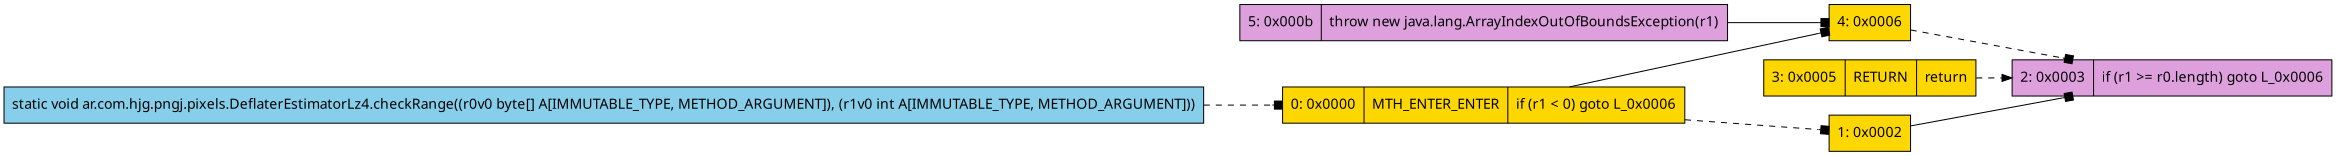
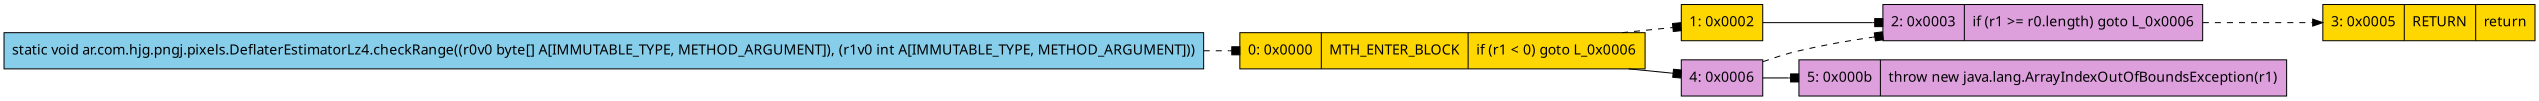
(1773, 23) -> (1776, 78)
(1870, 23) -> (1722, 78)
(1989, 78) -> (2258, 23)
(1436, 105) -> (1395, 50)
